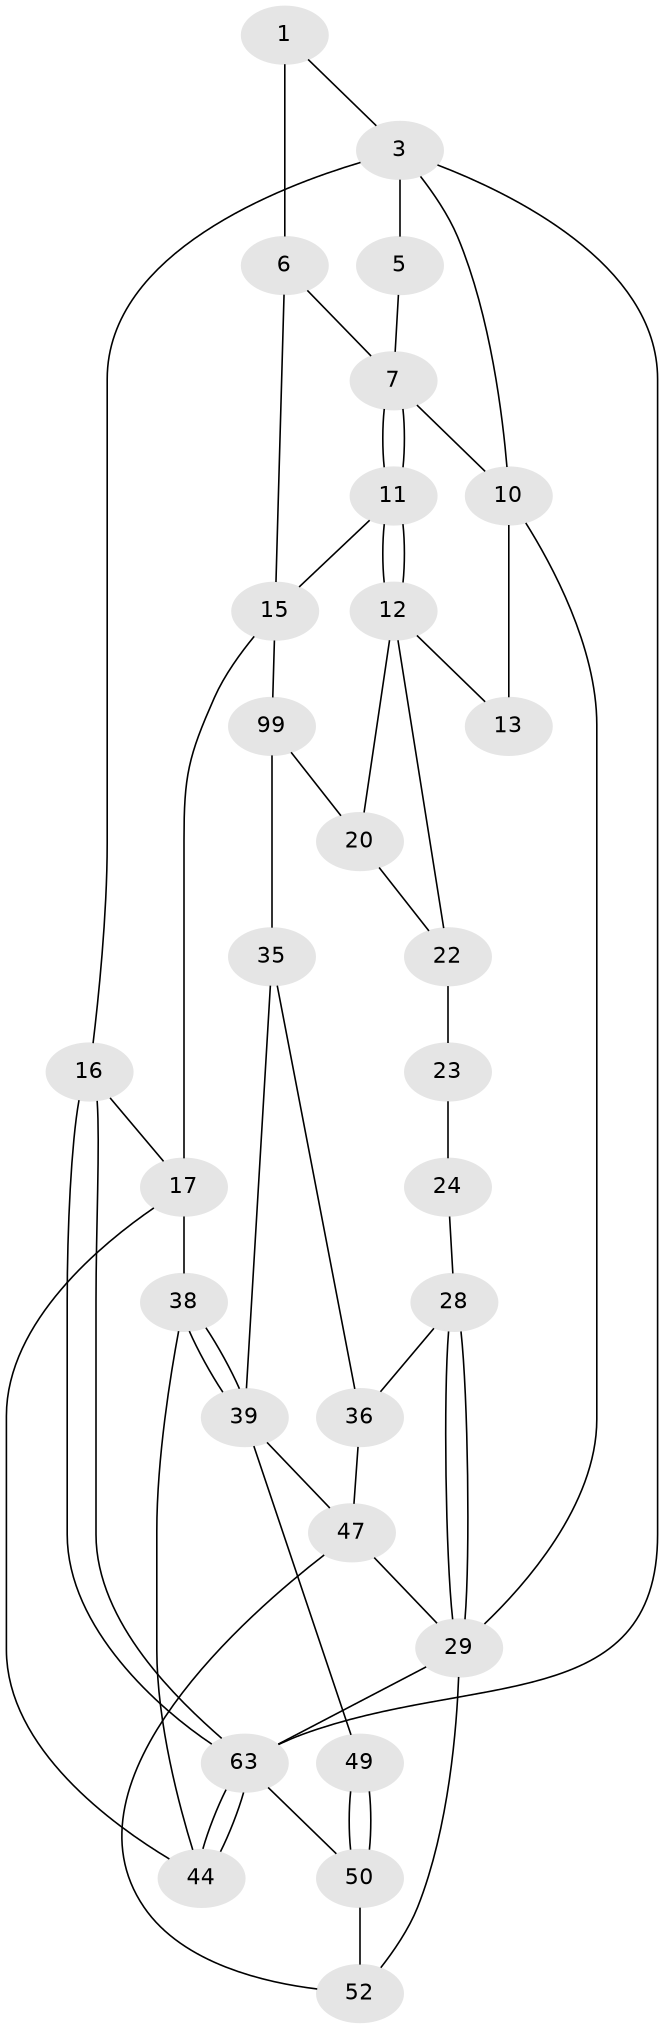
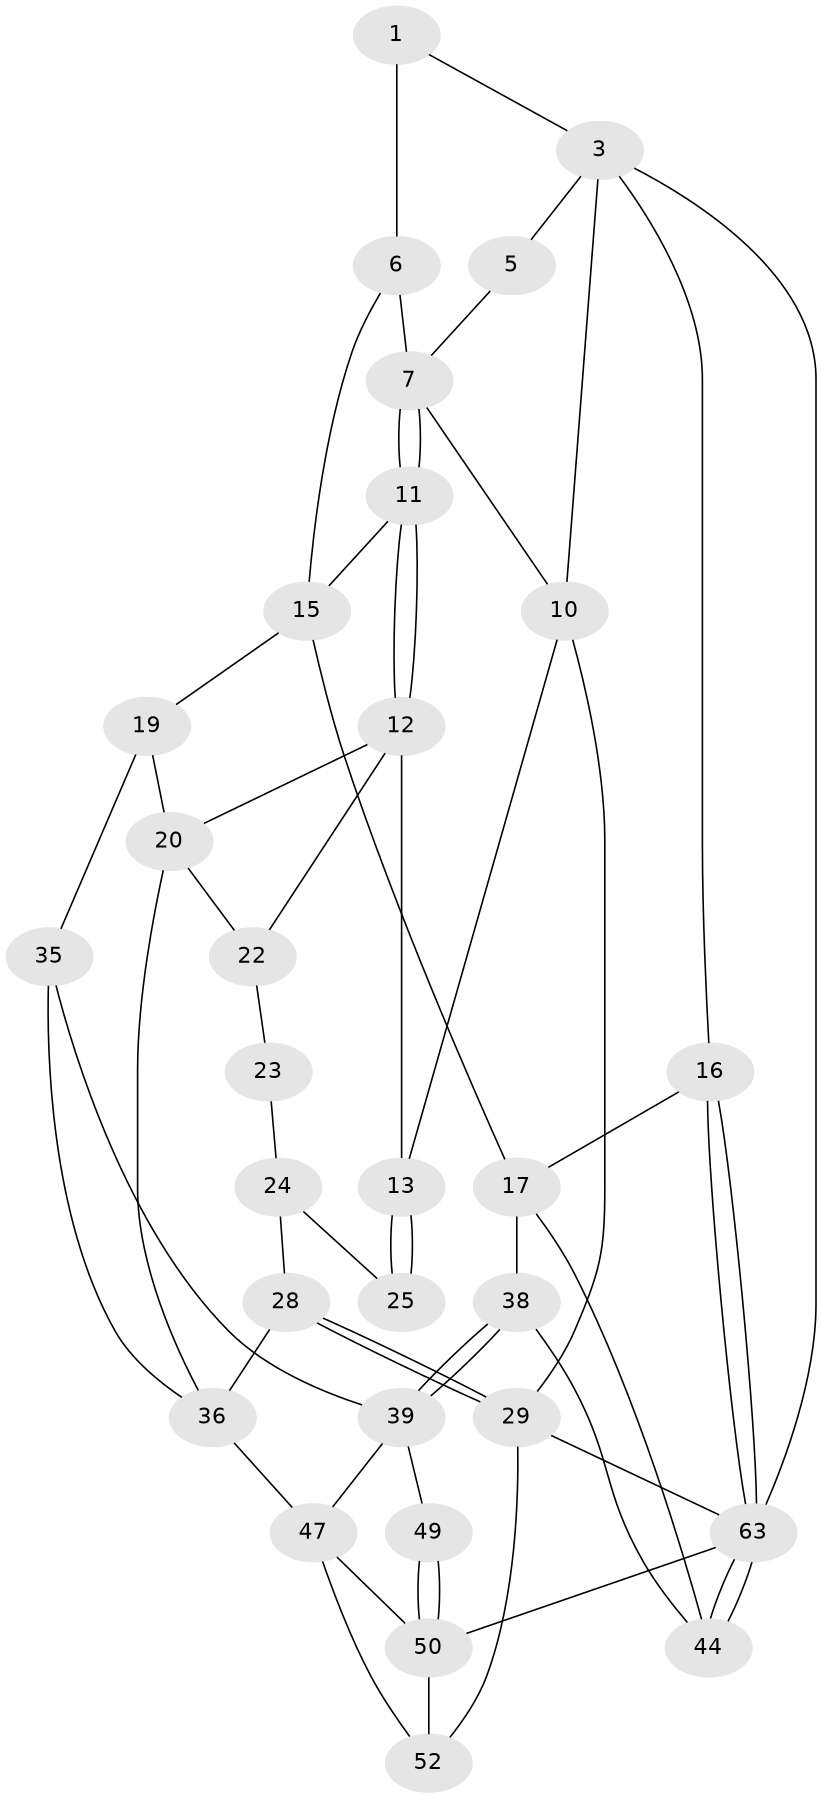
(272, 726) -> (147, 726)
none -> (138, 1135)
none -> (402, 1302)
(406, 1590) -> (371, 1590)
